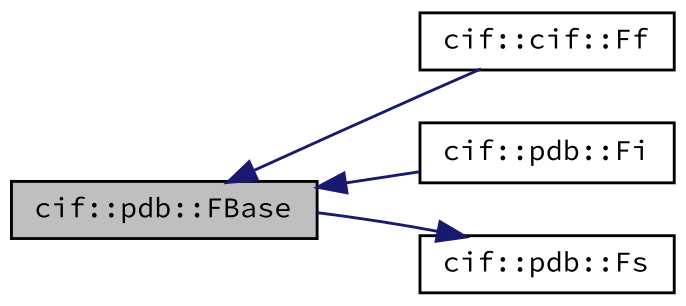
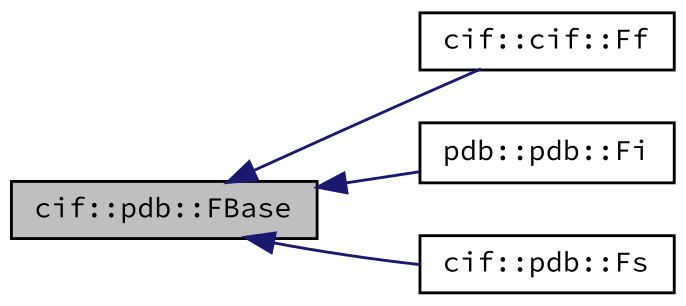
(547, 153) -> (547, 153)
(377, 221) -> (346, 255)
